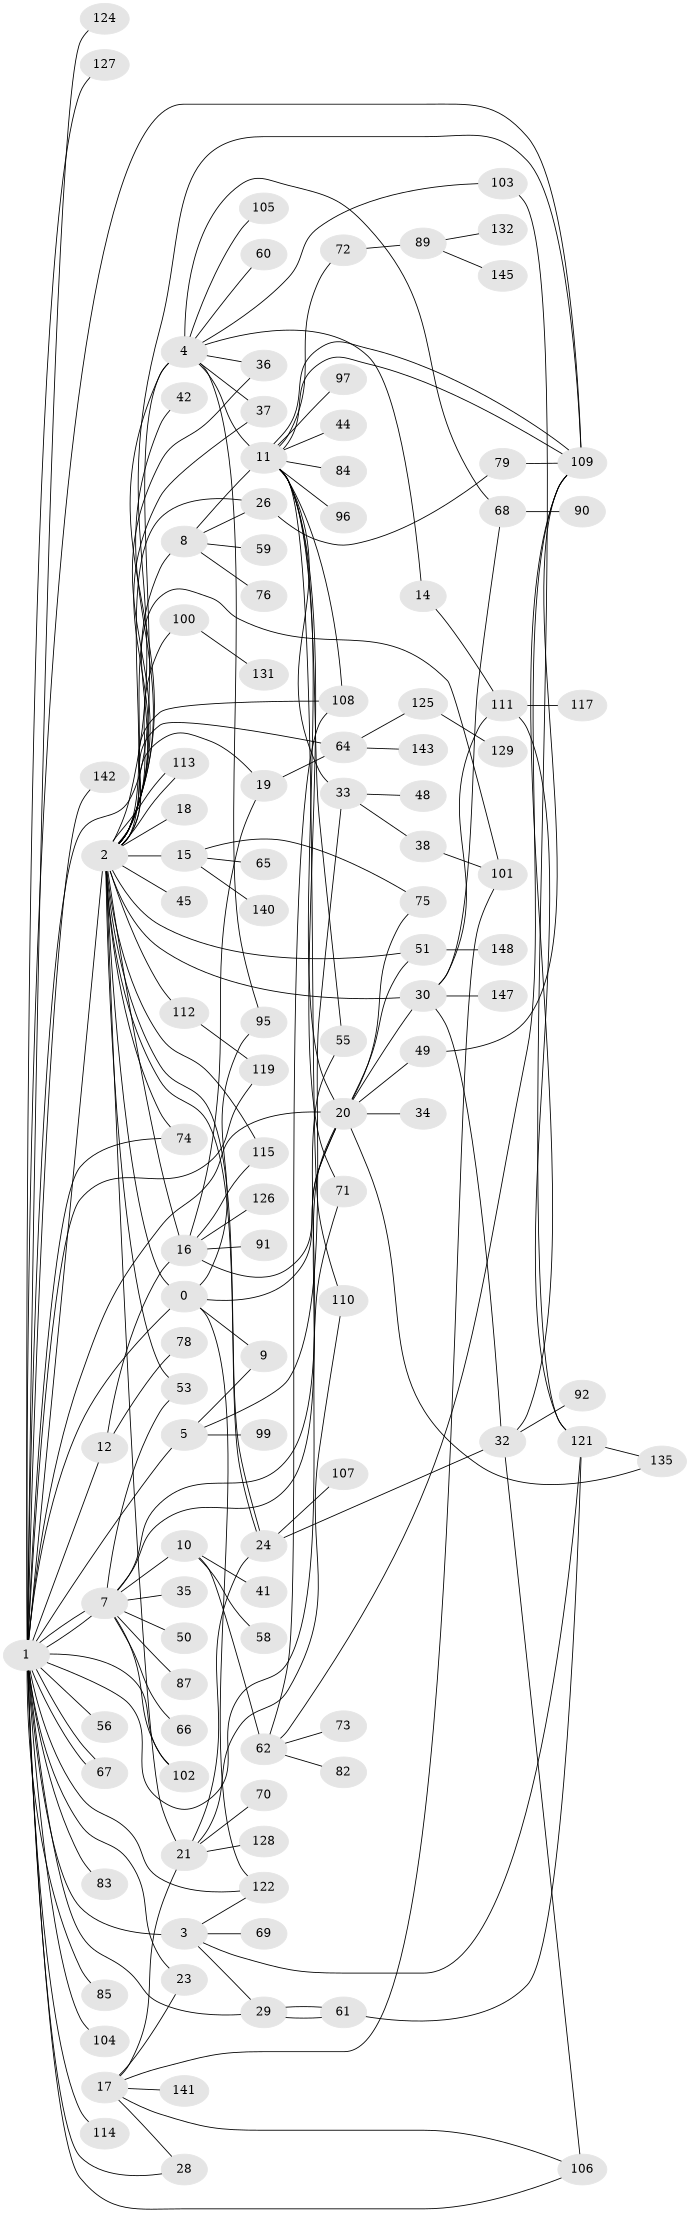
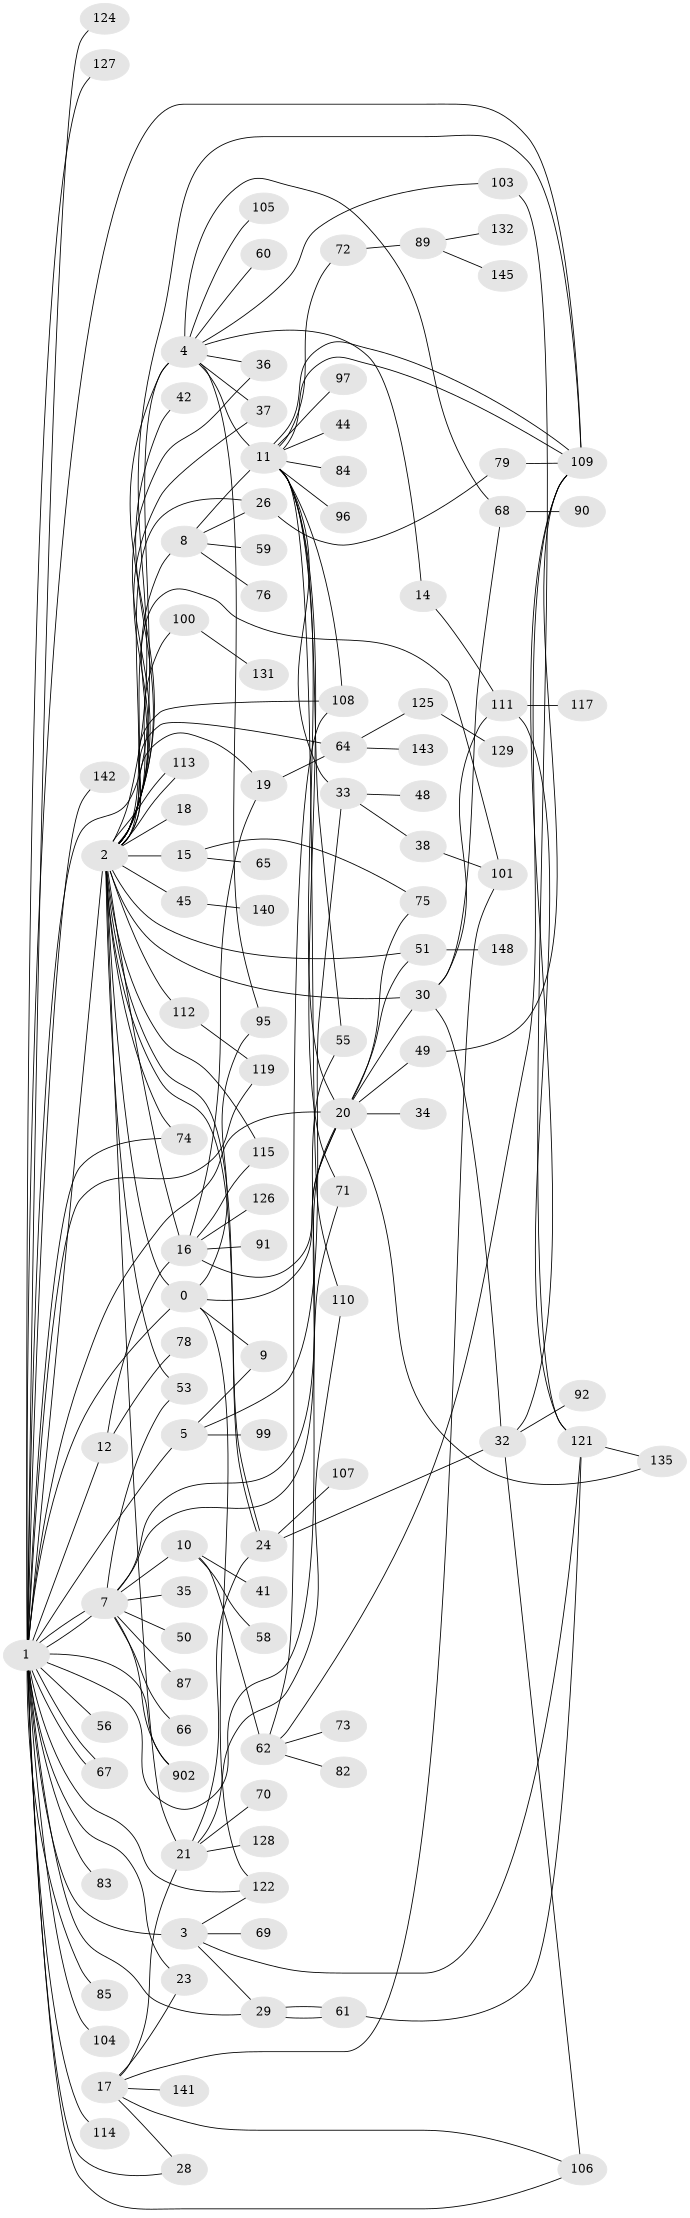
(224, 883) -> (221, 906)
(503, 996) -> none
(184, 1777) -> (184, 1777)
